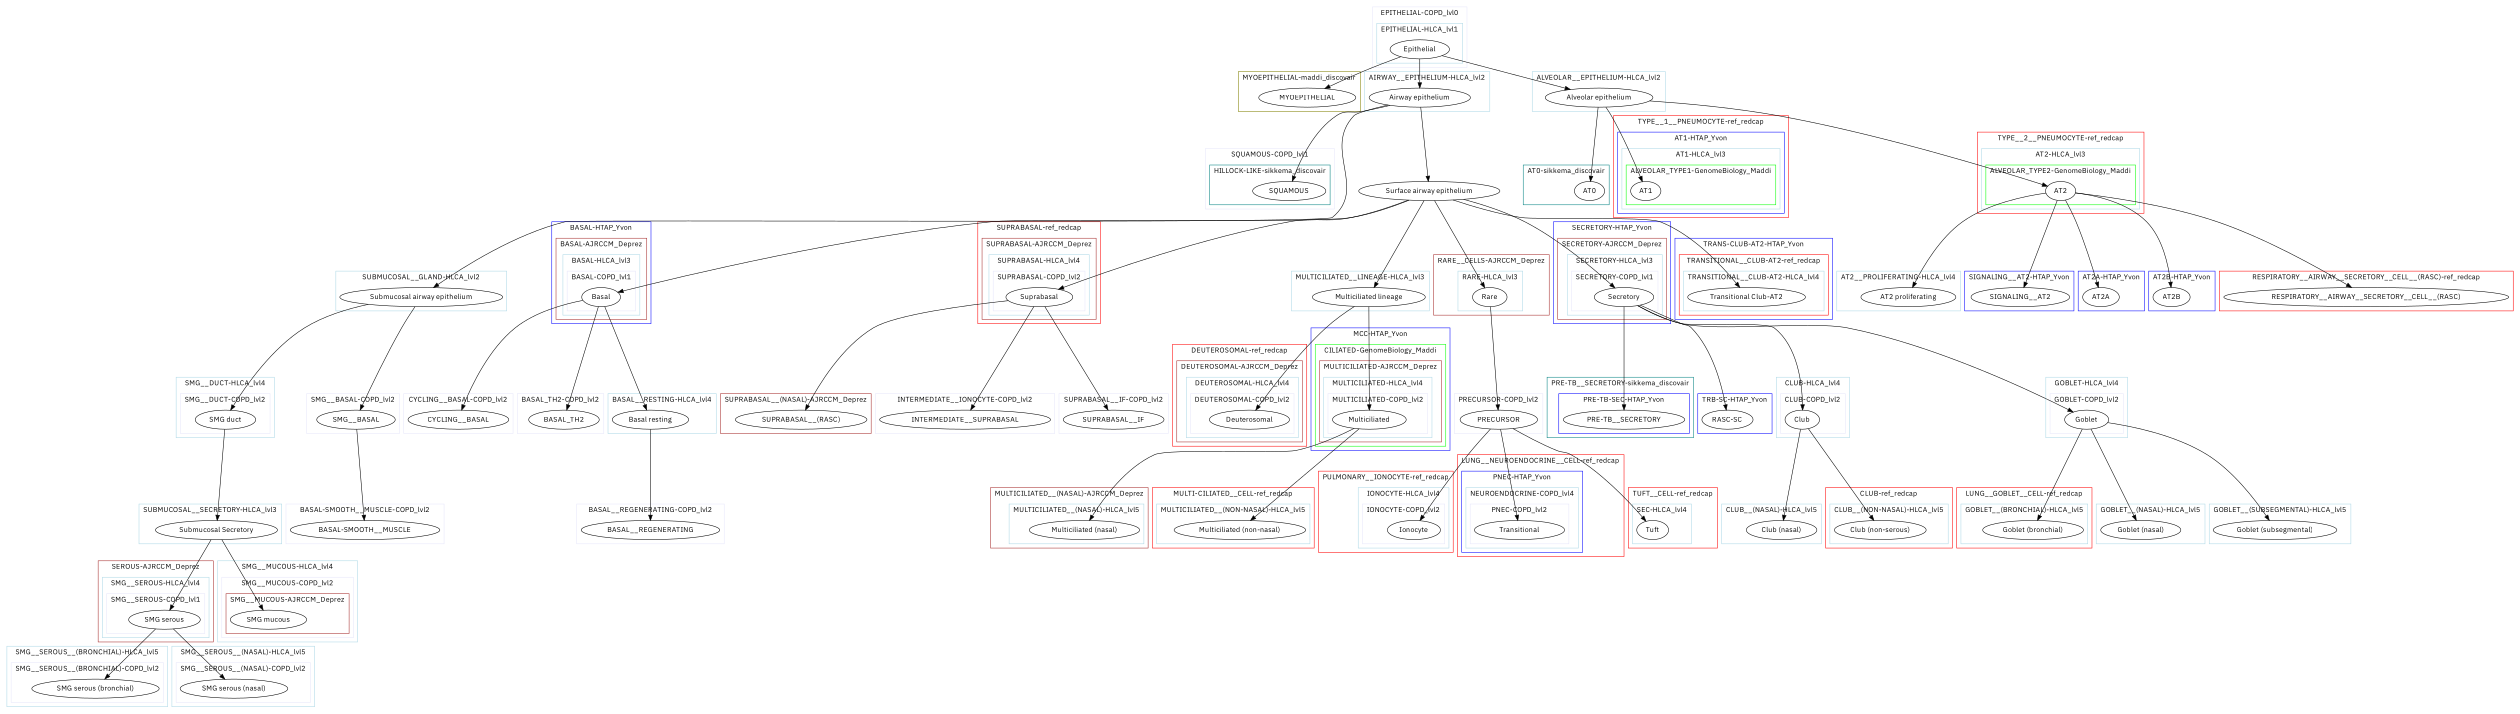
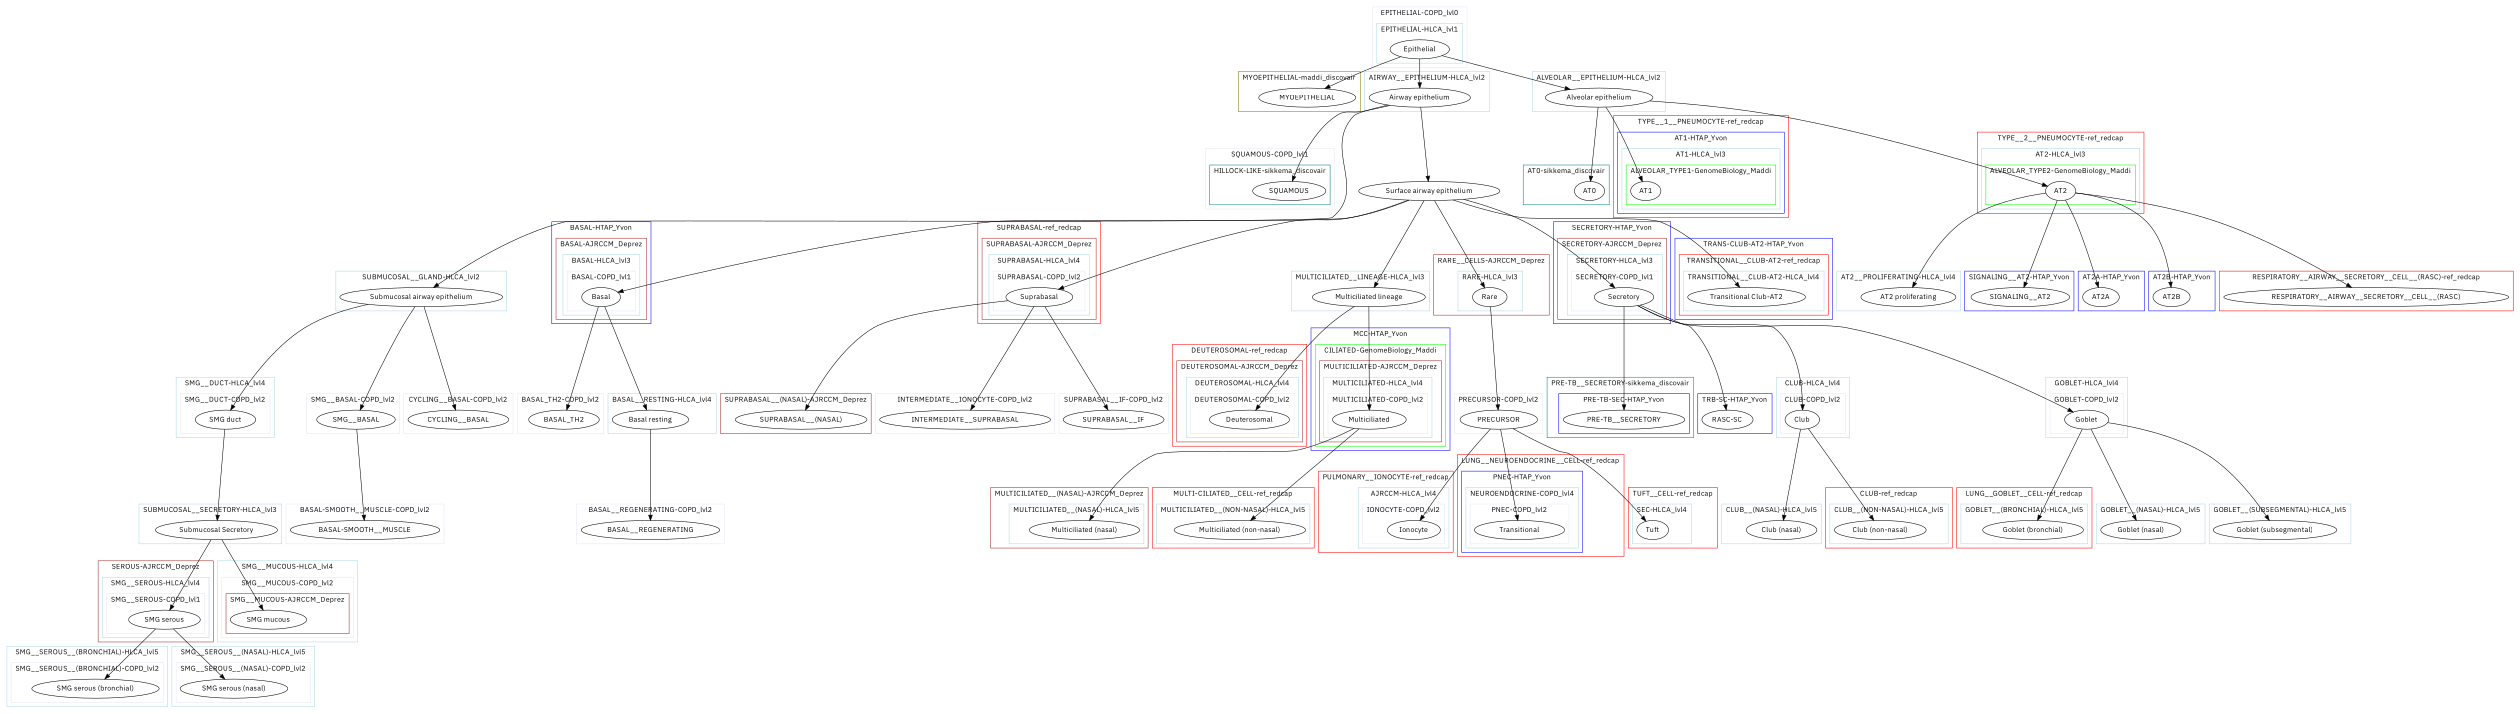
(508, 335) -> (439, 356)
(801, 420) -> (801, 420)
(1404, 494) -> (1404, 494)
(1880, 530) -> (1880, 530)
